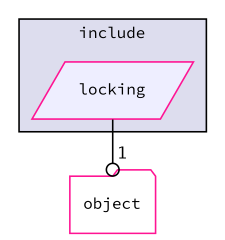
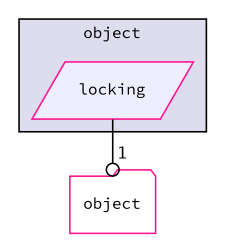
(113, 34) -> (113, 34)
